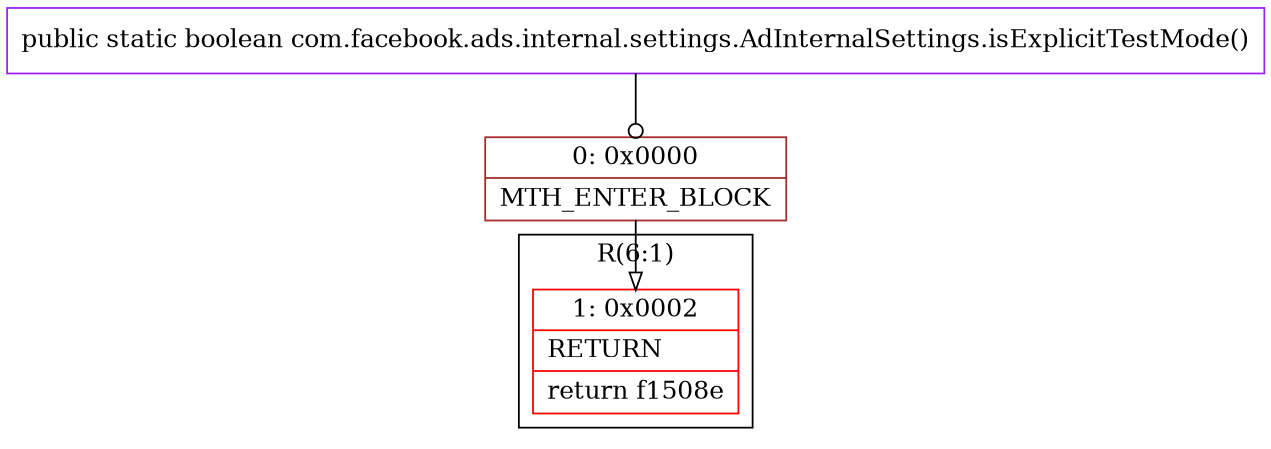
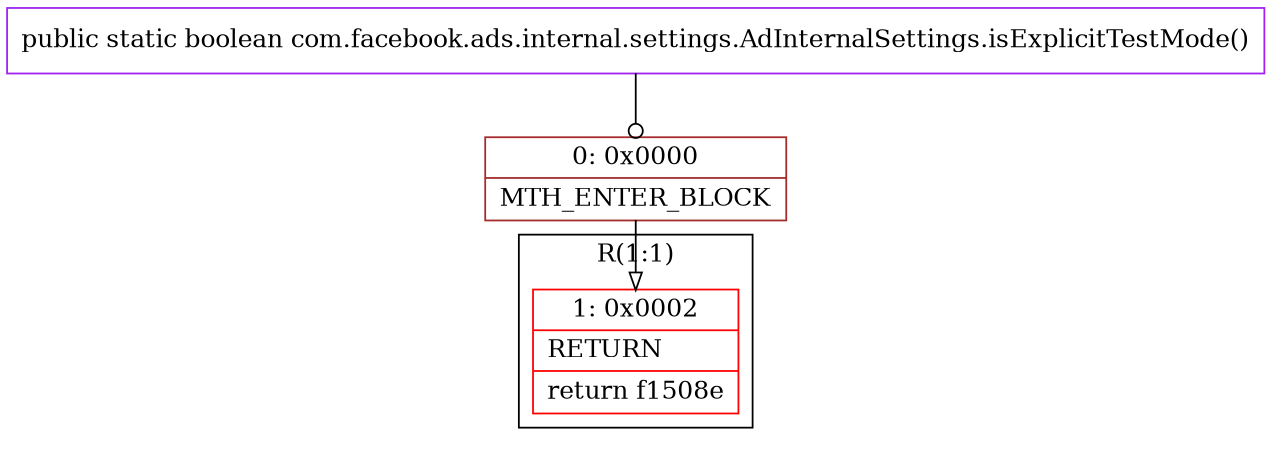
(636, 255) -> (636, 255)
